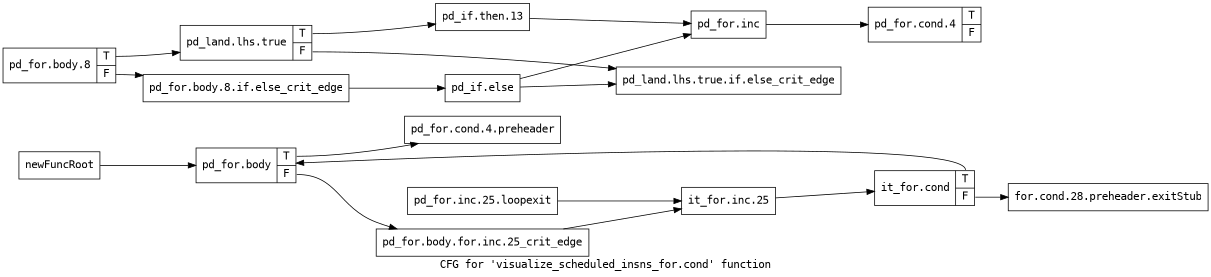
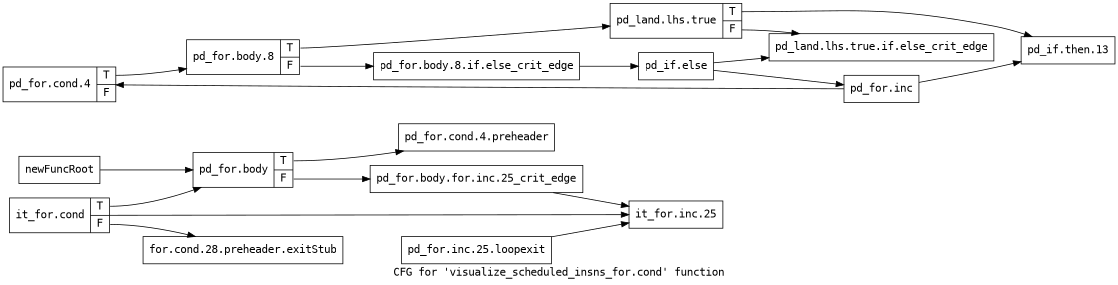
(607, 21) -> (966, 73)
none -> (147, 74)
(821, 195) -> (365, 215)
